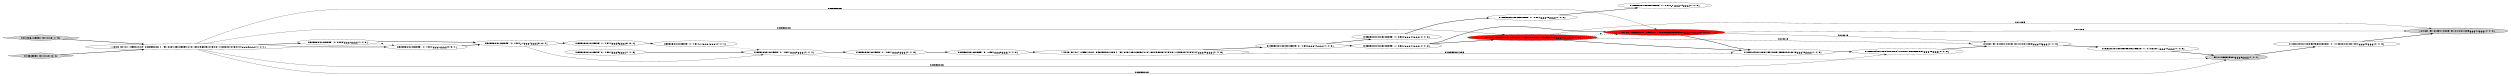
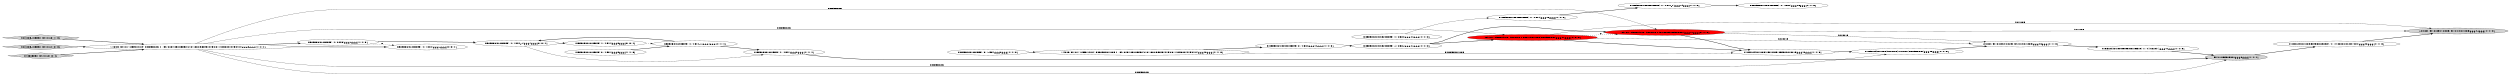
none -> (1783, 6)
(1445, 23) -> (1445, 23)
(1348, 41) -> none
(648, 43) -> (648, 43)
(470, 45) -> (608, 37)
none -> (41, 47)
(739, 48) -> (739, 48)
(694, 52) -> (649, 48)
(886, 52) -> none
(1506, 60) -> (1506, 60)
